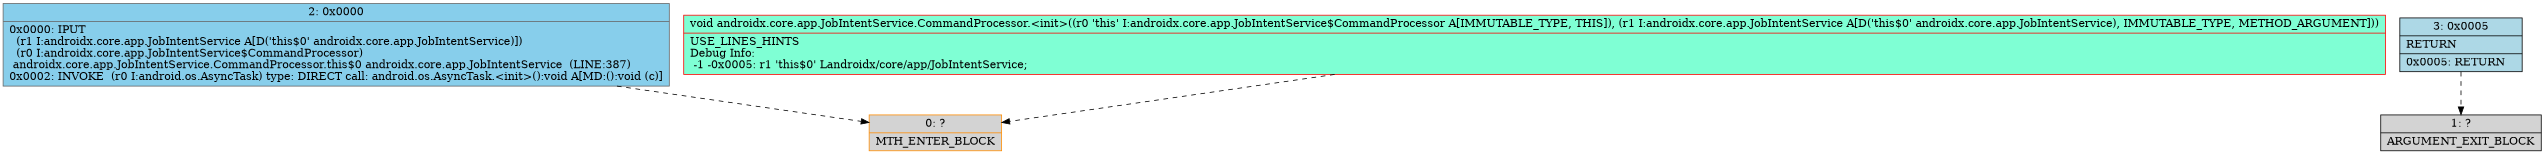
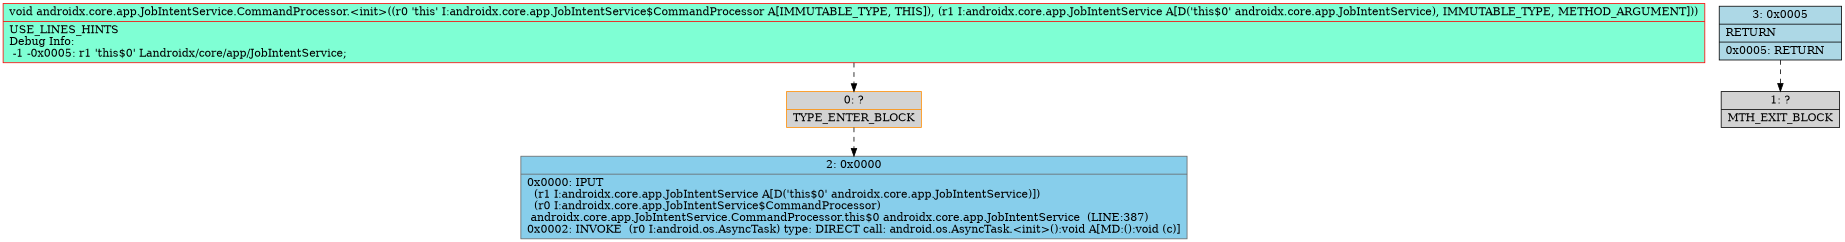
(739, 104) -> (854, 138)
(935, 141) -> (854, 118)
(2461, 141) -> (1780, 118)
